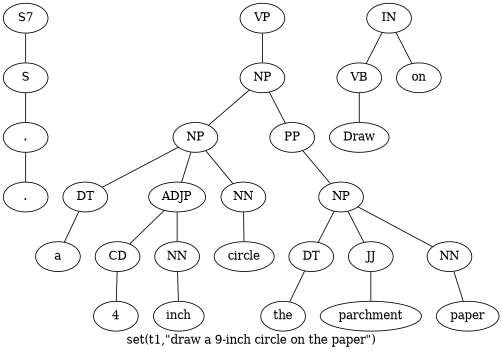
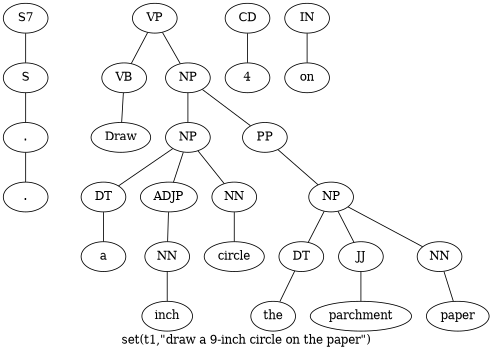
(374, 48) -> (139, 48)
(147, 227) -> none
